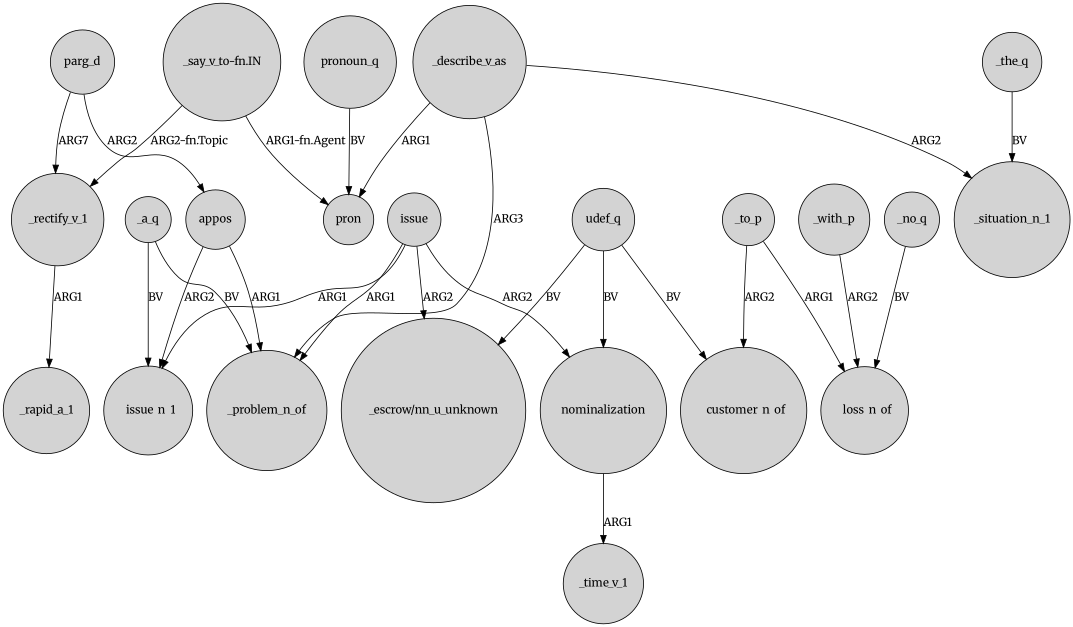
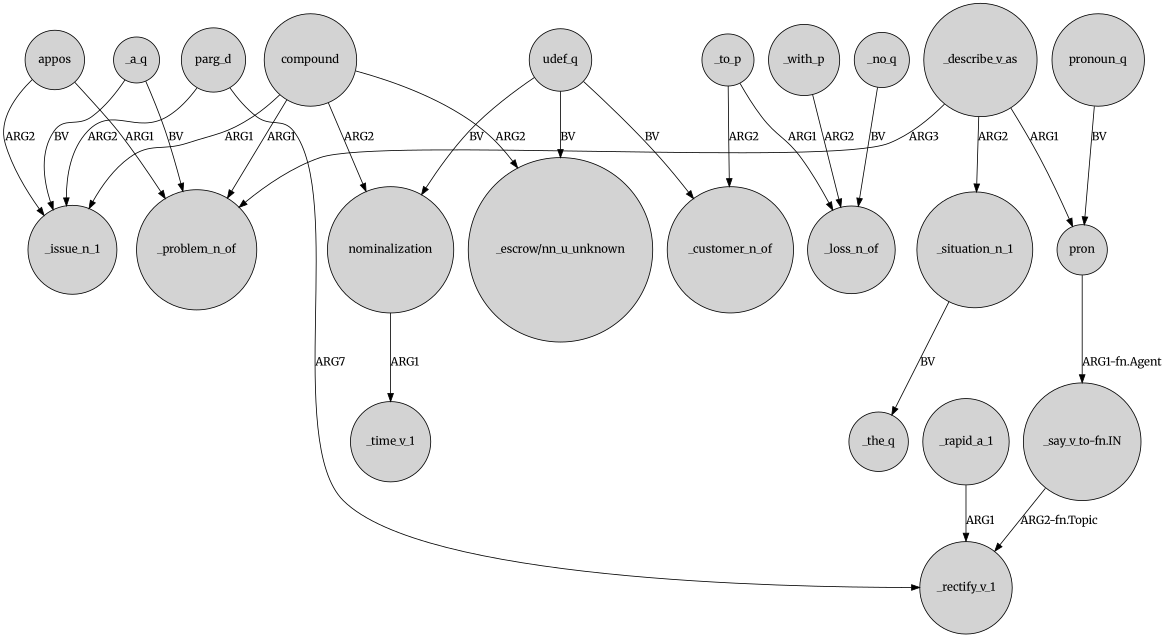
(1012, 123) -> (922, 355)
(137, 156) -> (116, 120)
(279, 162) -> (1082, 325)
(414, 220) -> (310, 60)
(52, 312) -> (966, 509)
